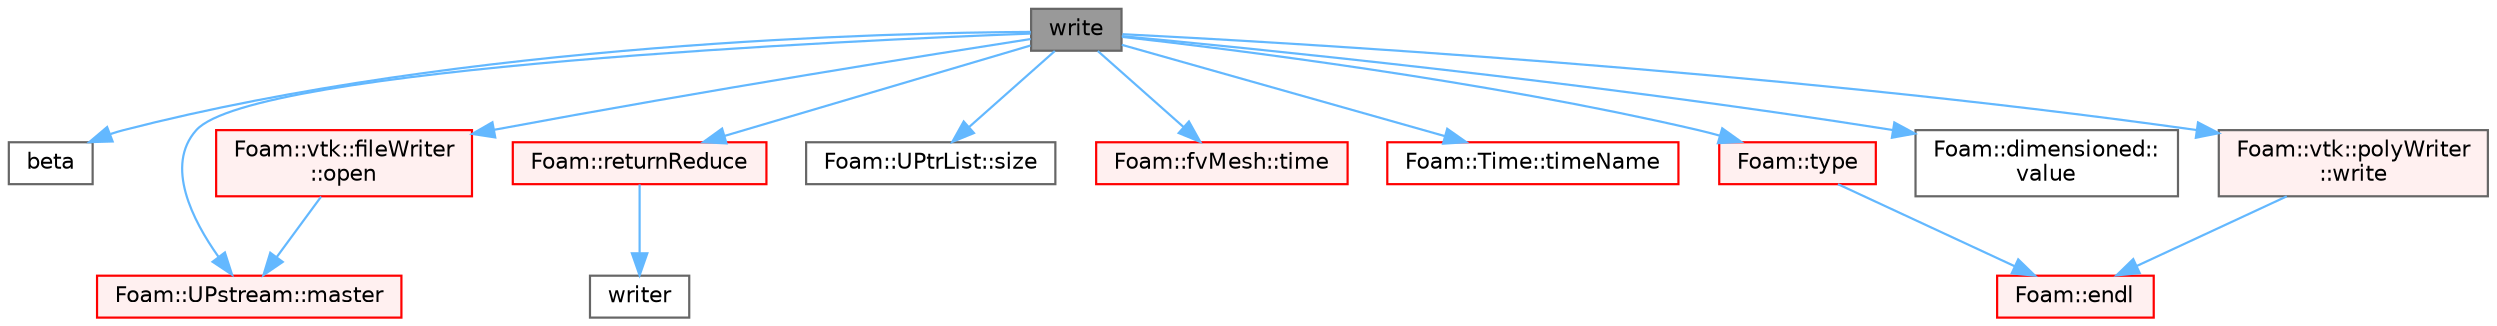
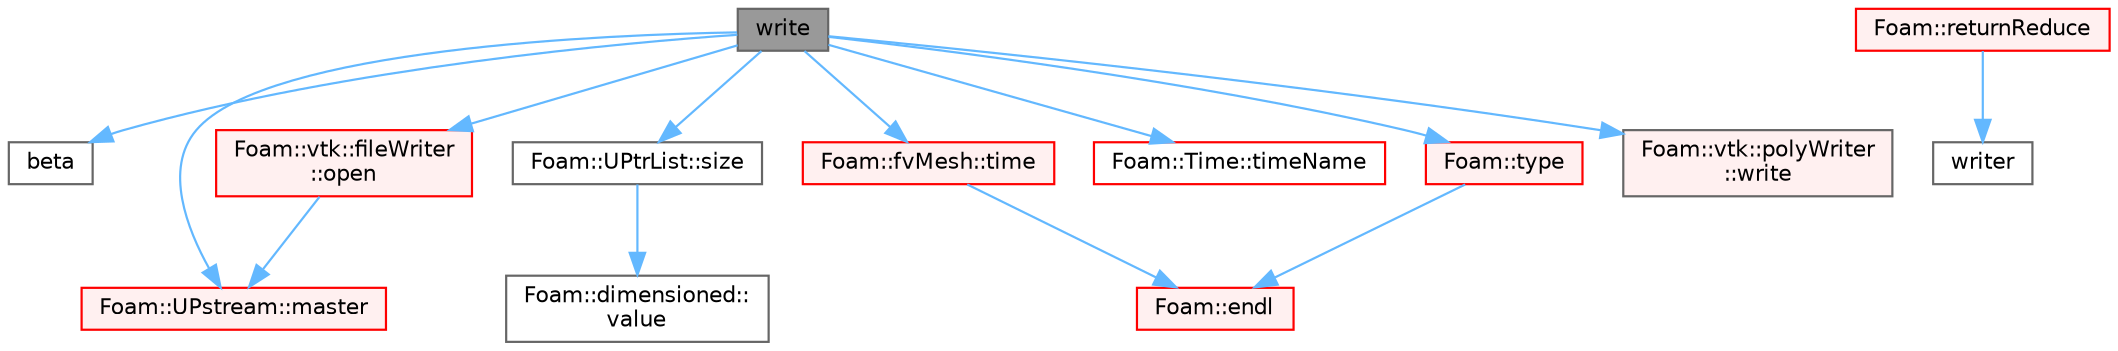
(1508, 77) -> (637, 218)
(878, 91) -> none
(2212, 231) -> (1062, 231)
